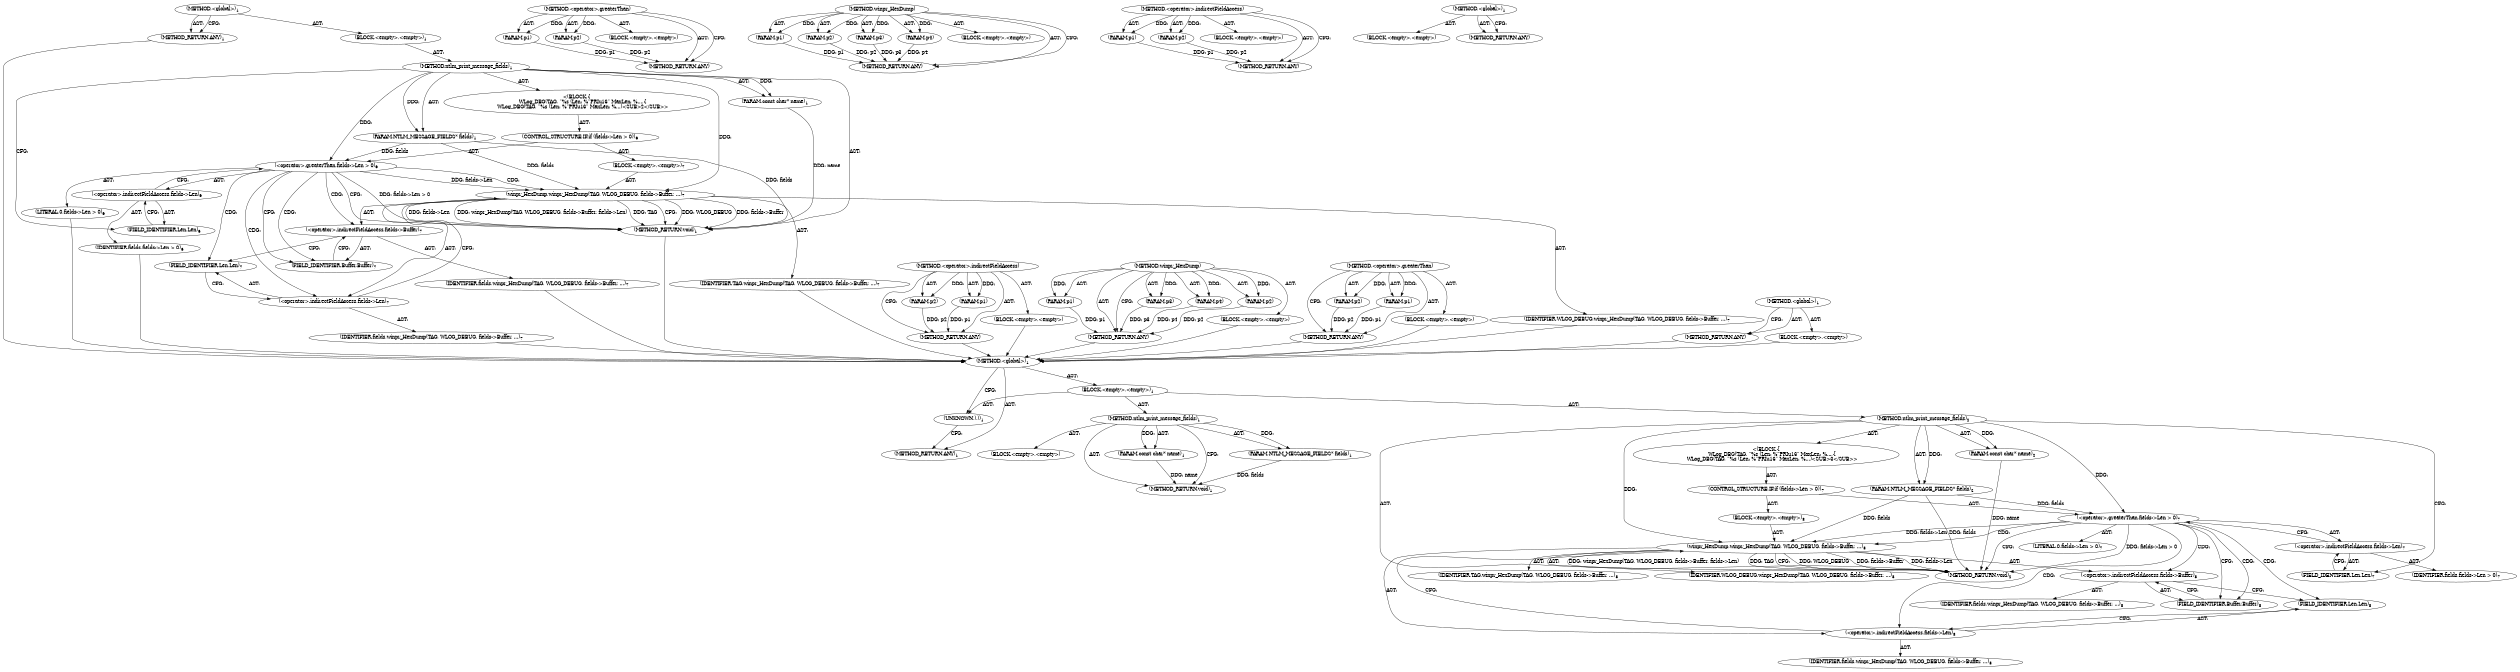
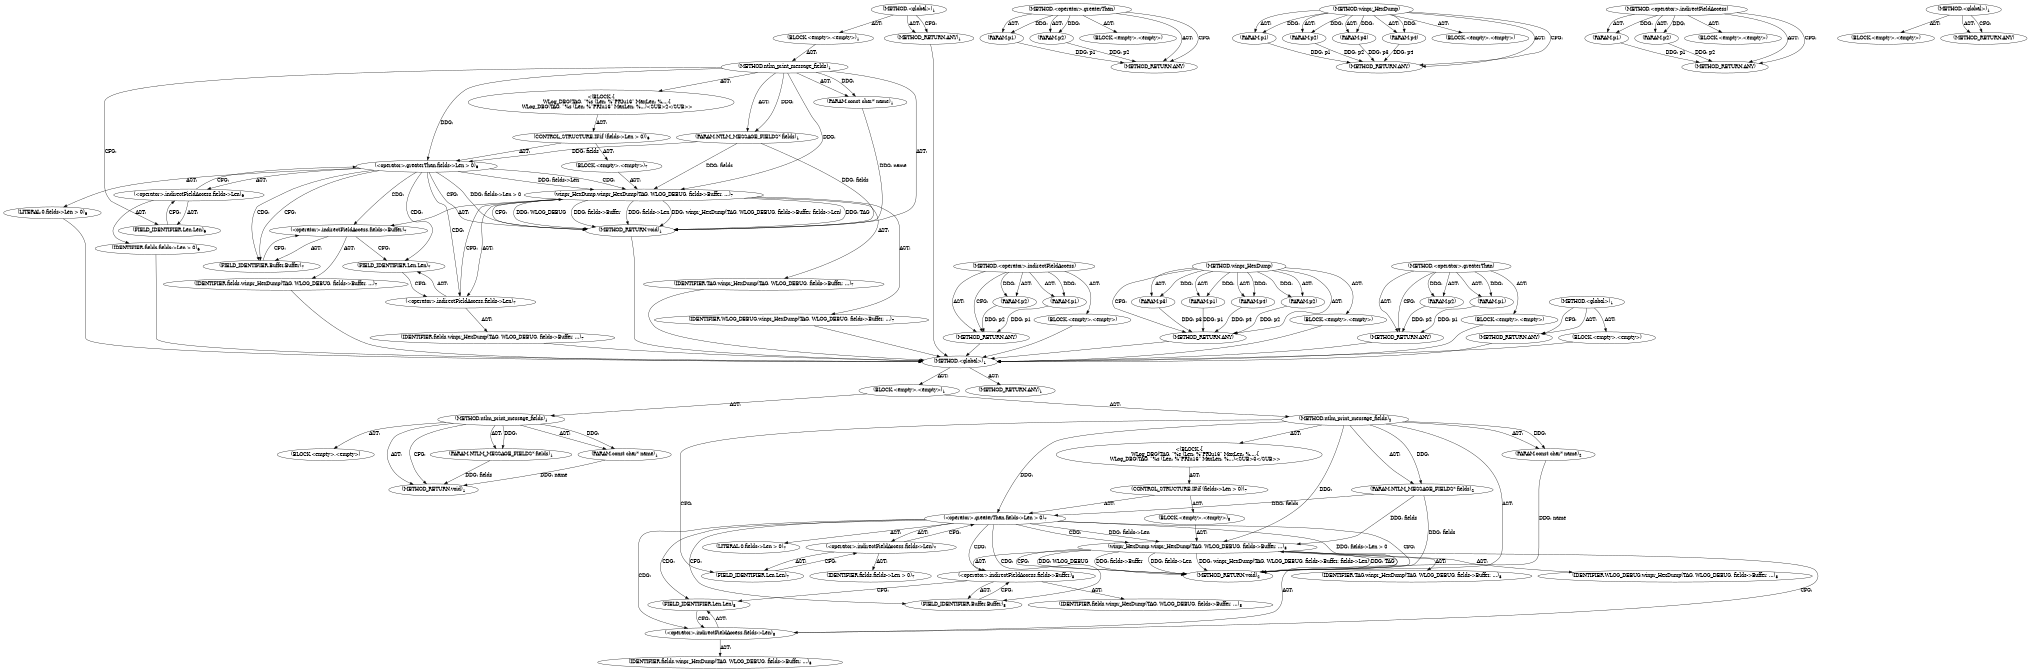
(964, 419) -> none
